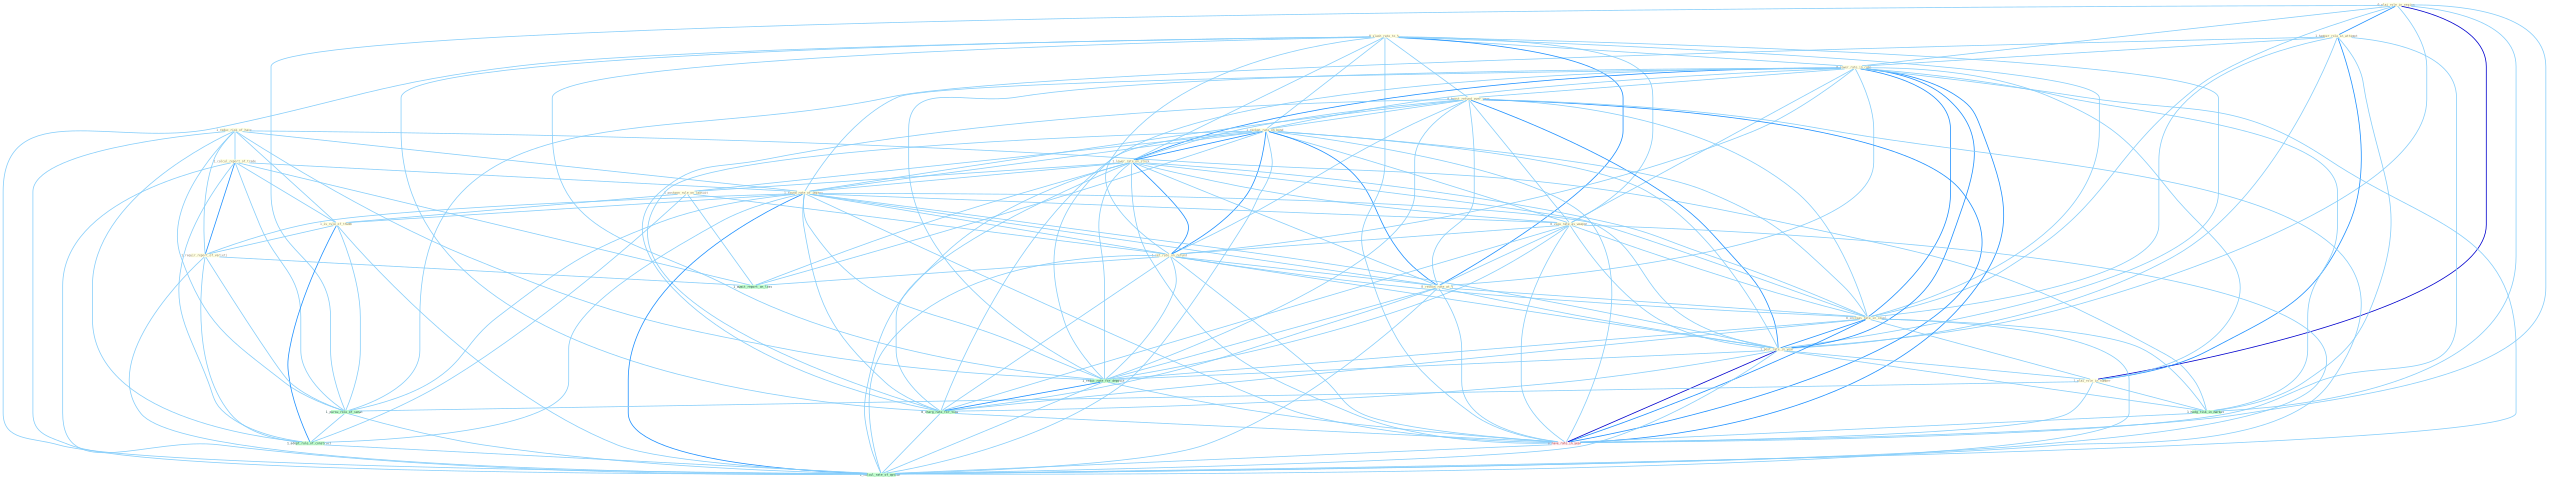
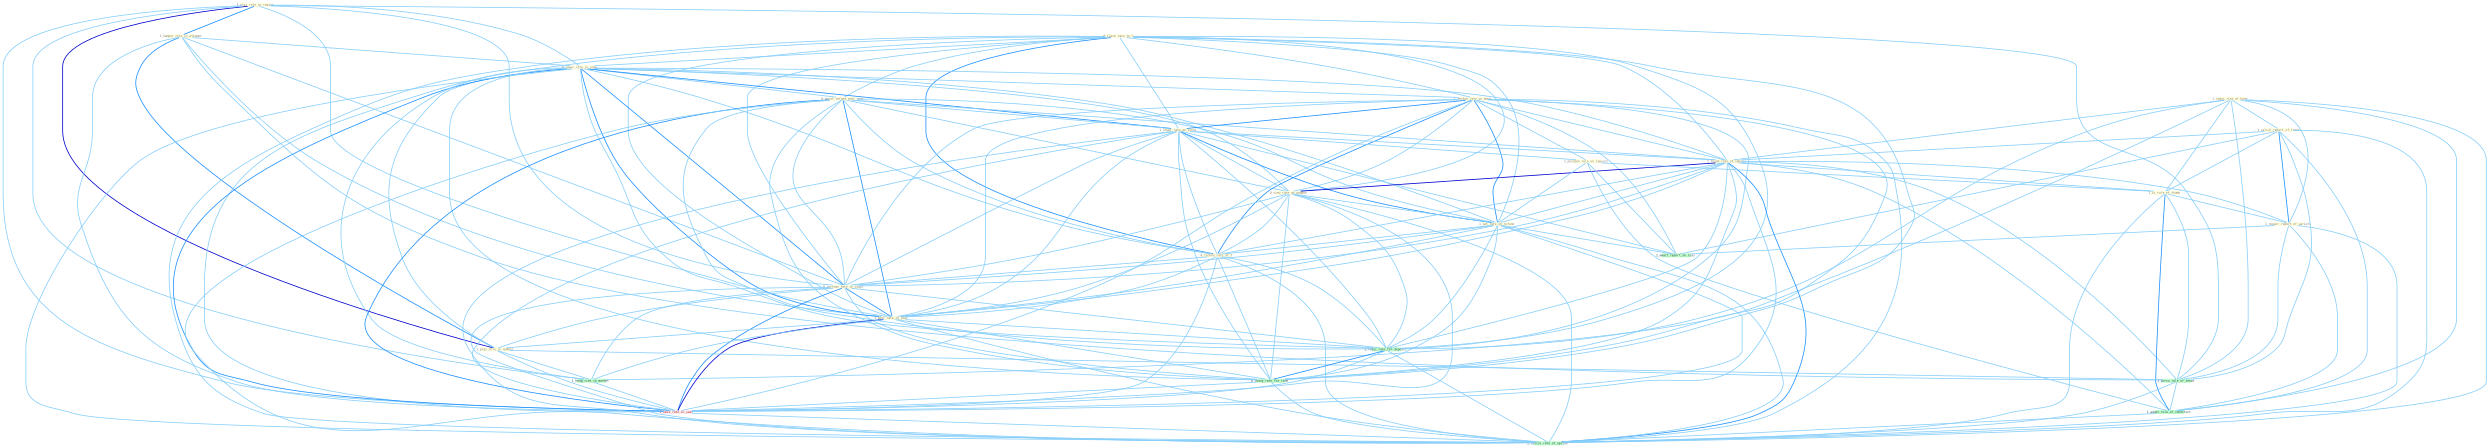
none -> (1449, 48)
(1367, 114) -> none
(1187, 208) -> (1508, 177)
(2385, 266) -> none
